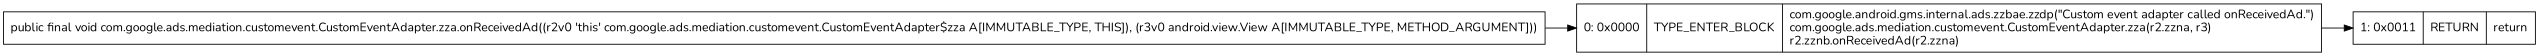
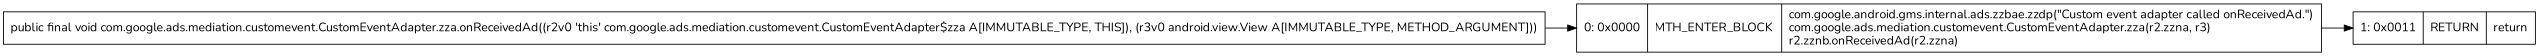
(1715, 28) -> (1714, 28)
